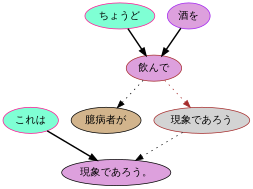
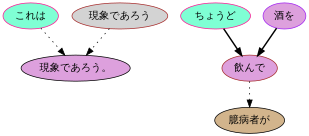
(175, 91) -> none
(69, 144) -> (50, 39)
